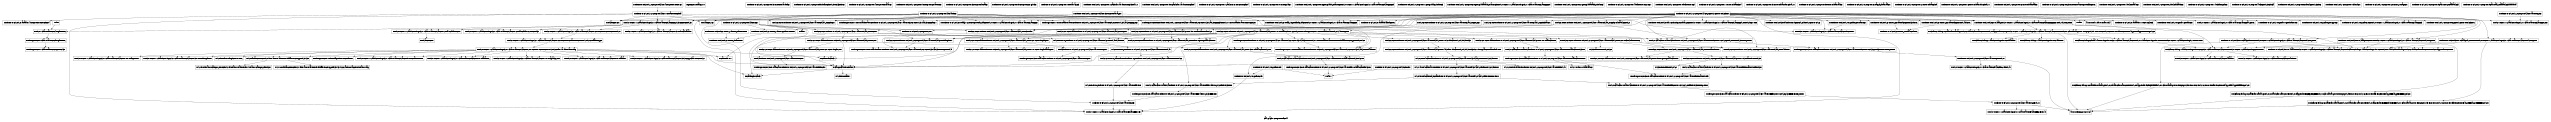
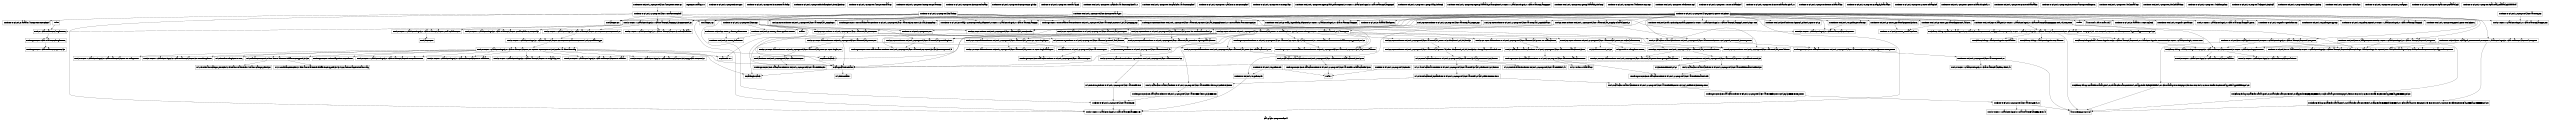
none -> (726, 5)
none -> (1630, 50)
